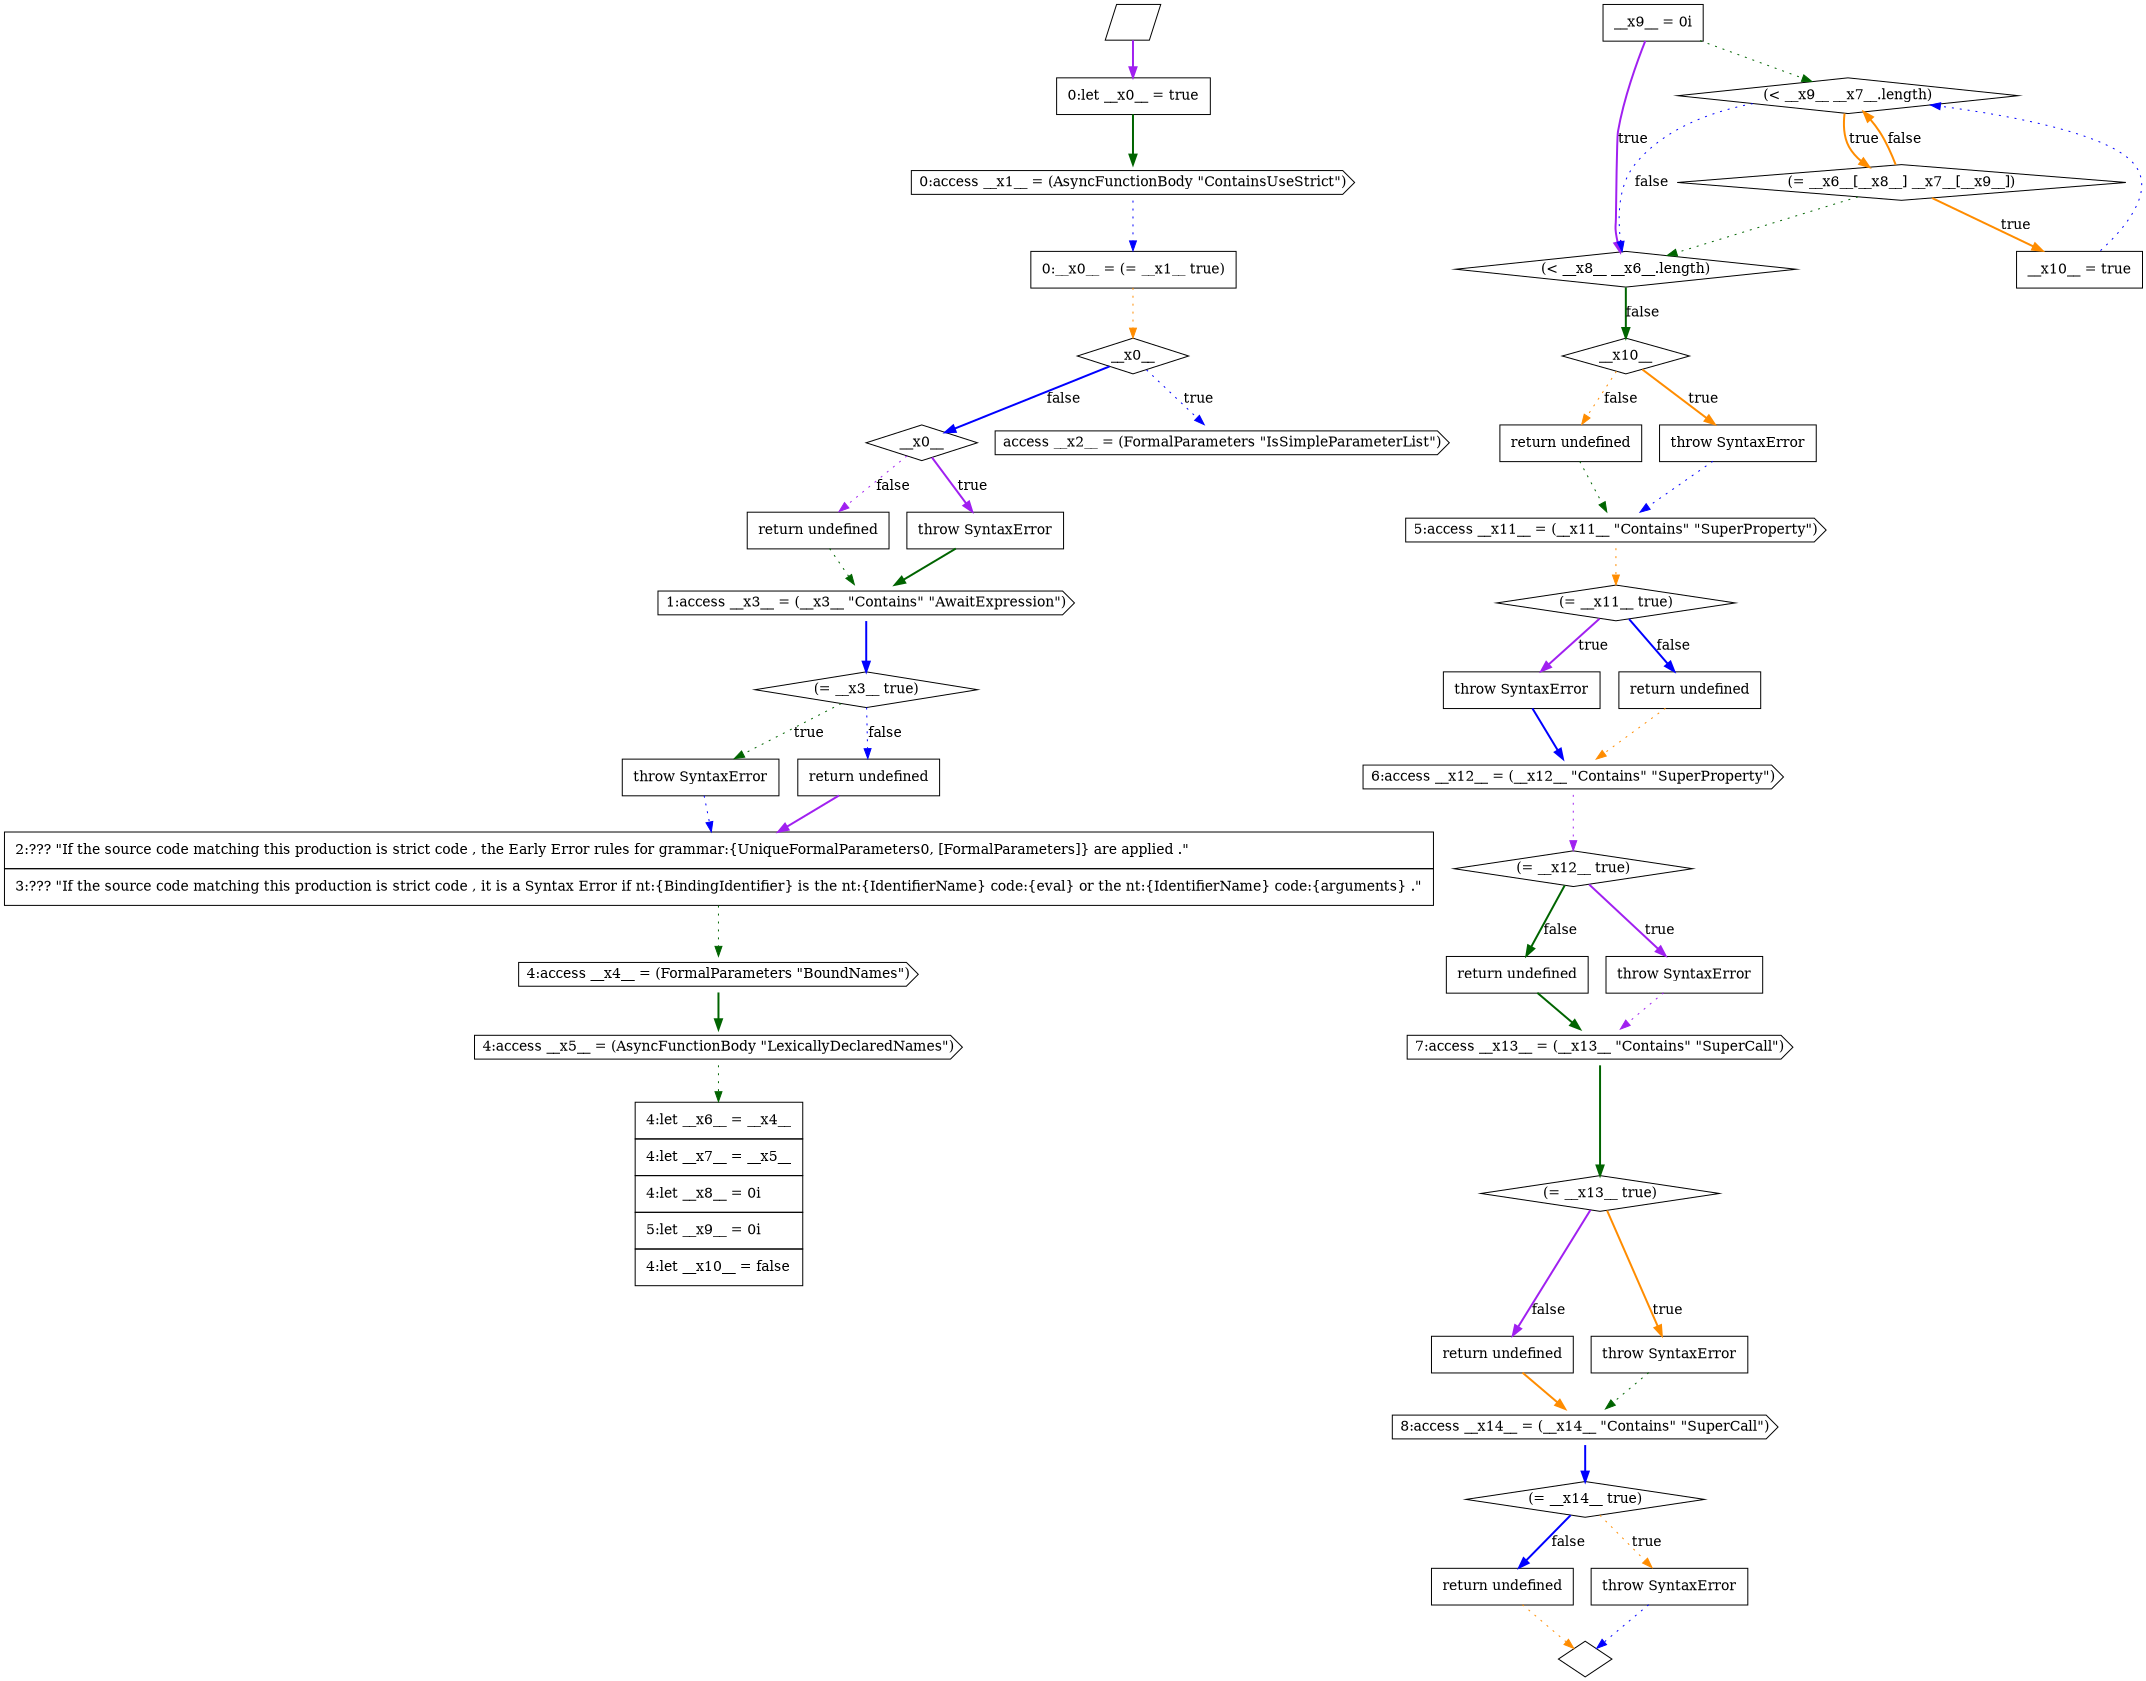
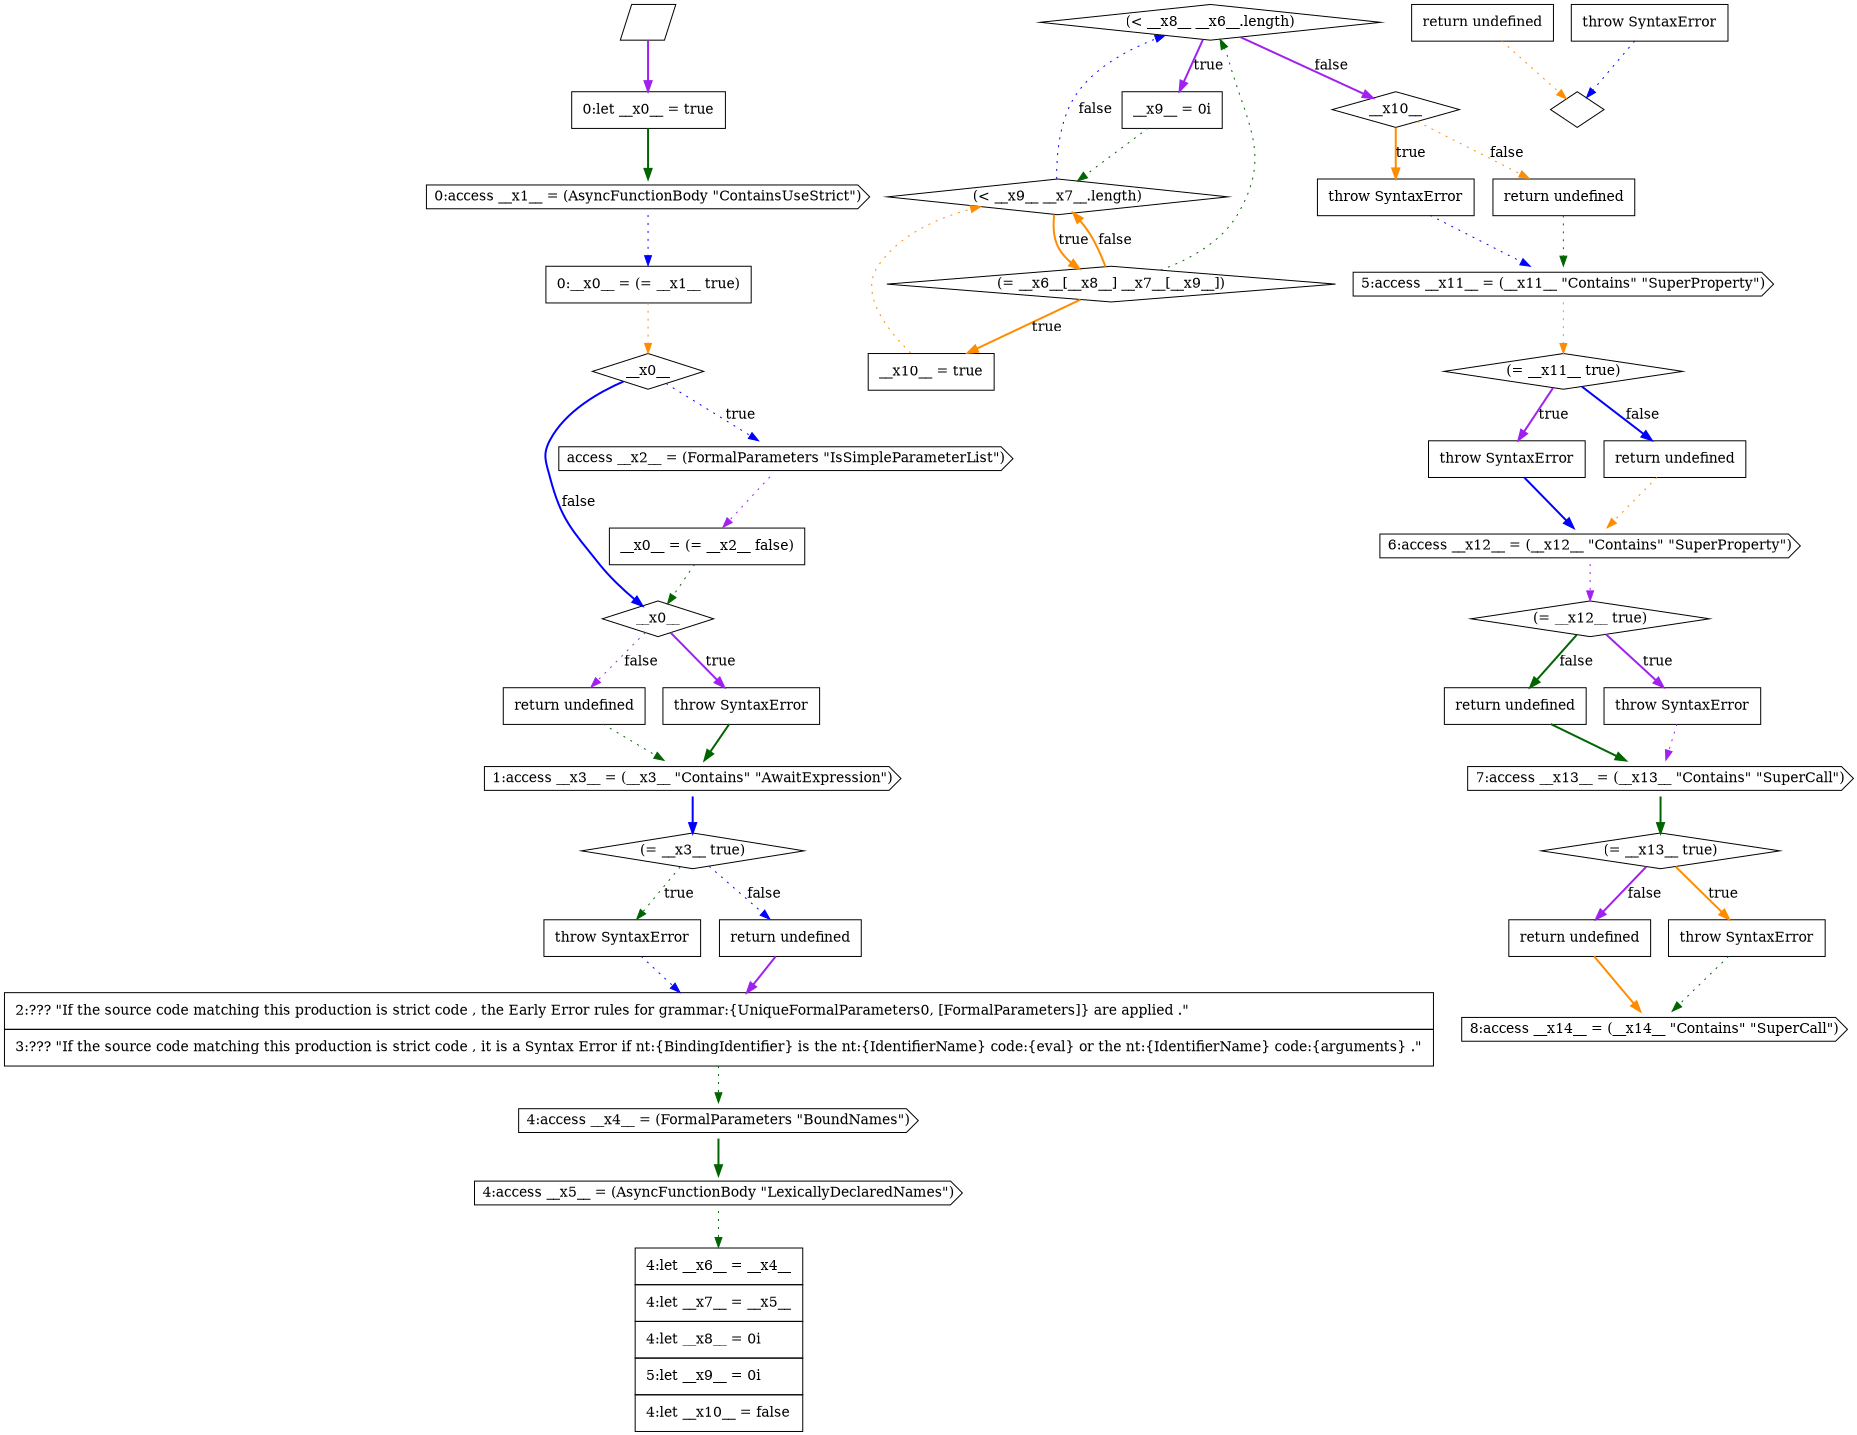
(2090, 138) -> (881, 262)
(1617, 140) -> (1193, 61)
(1626, 308) -> (1302, 66)
none -> (707, 546)
(1585, 1499) -> none
